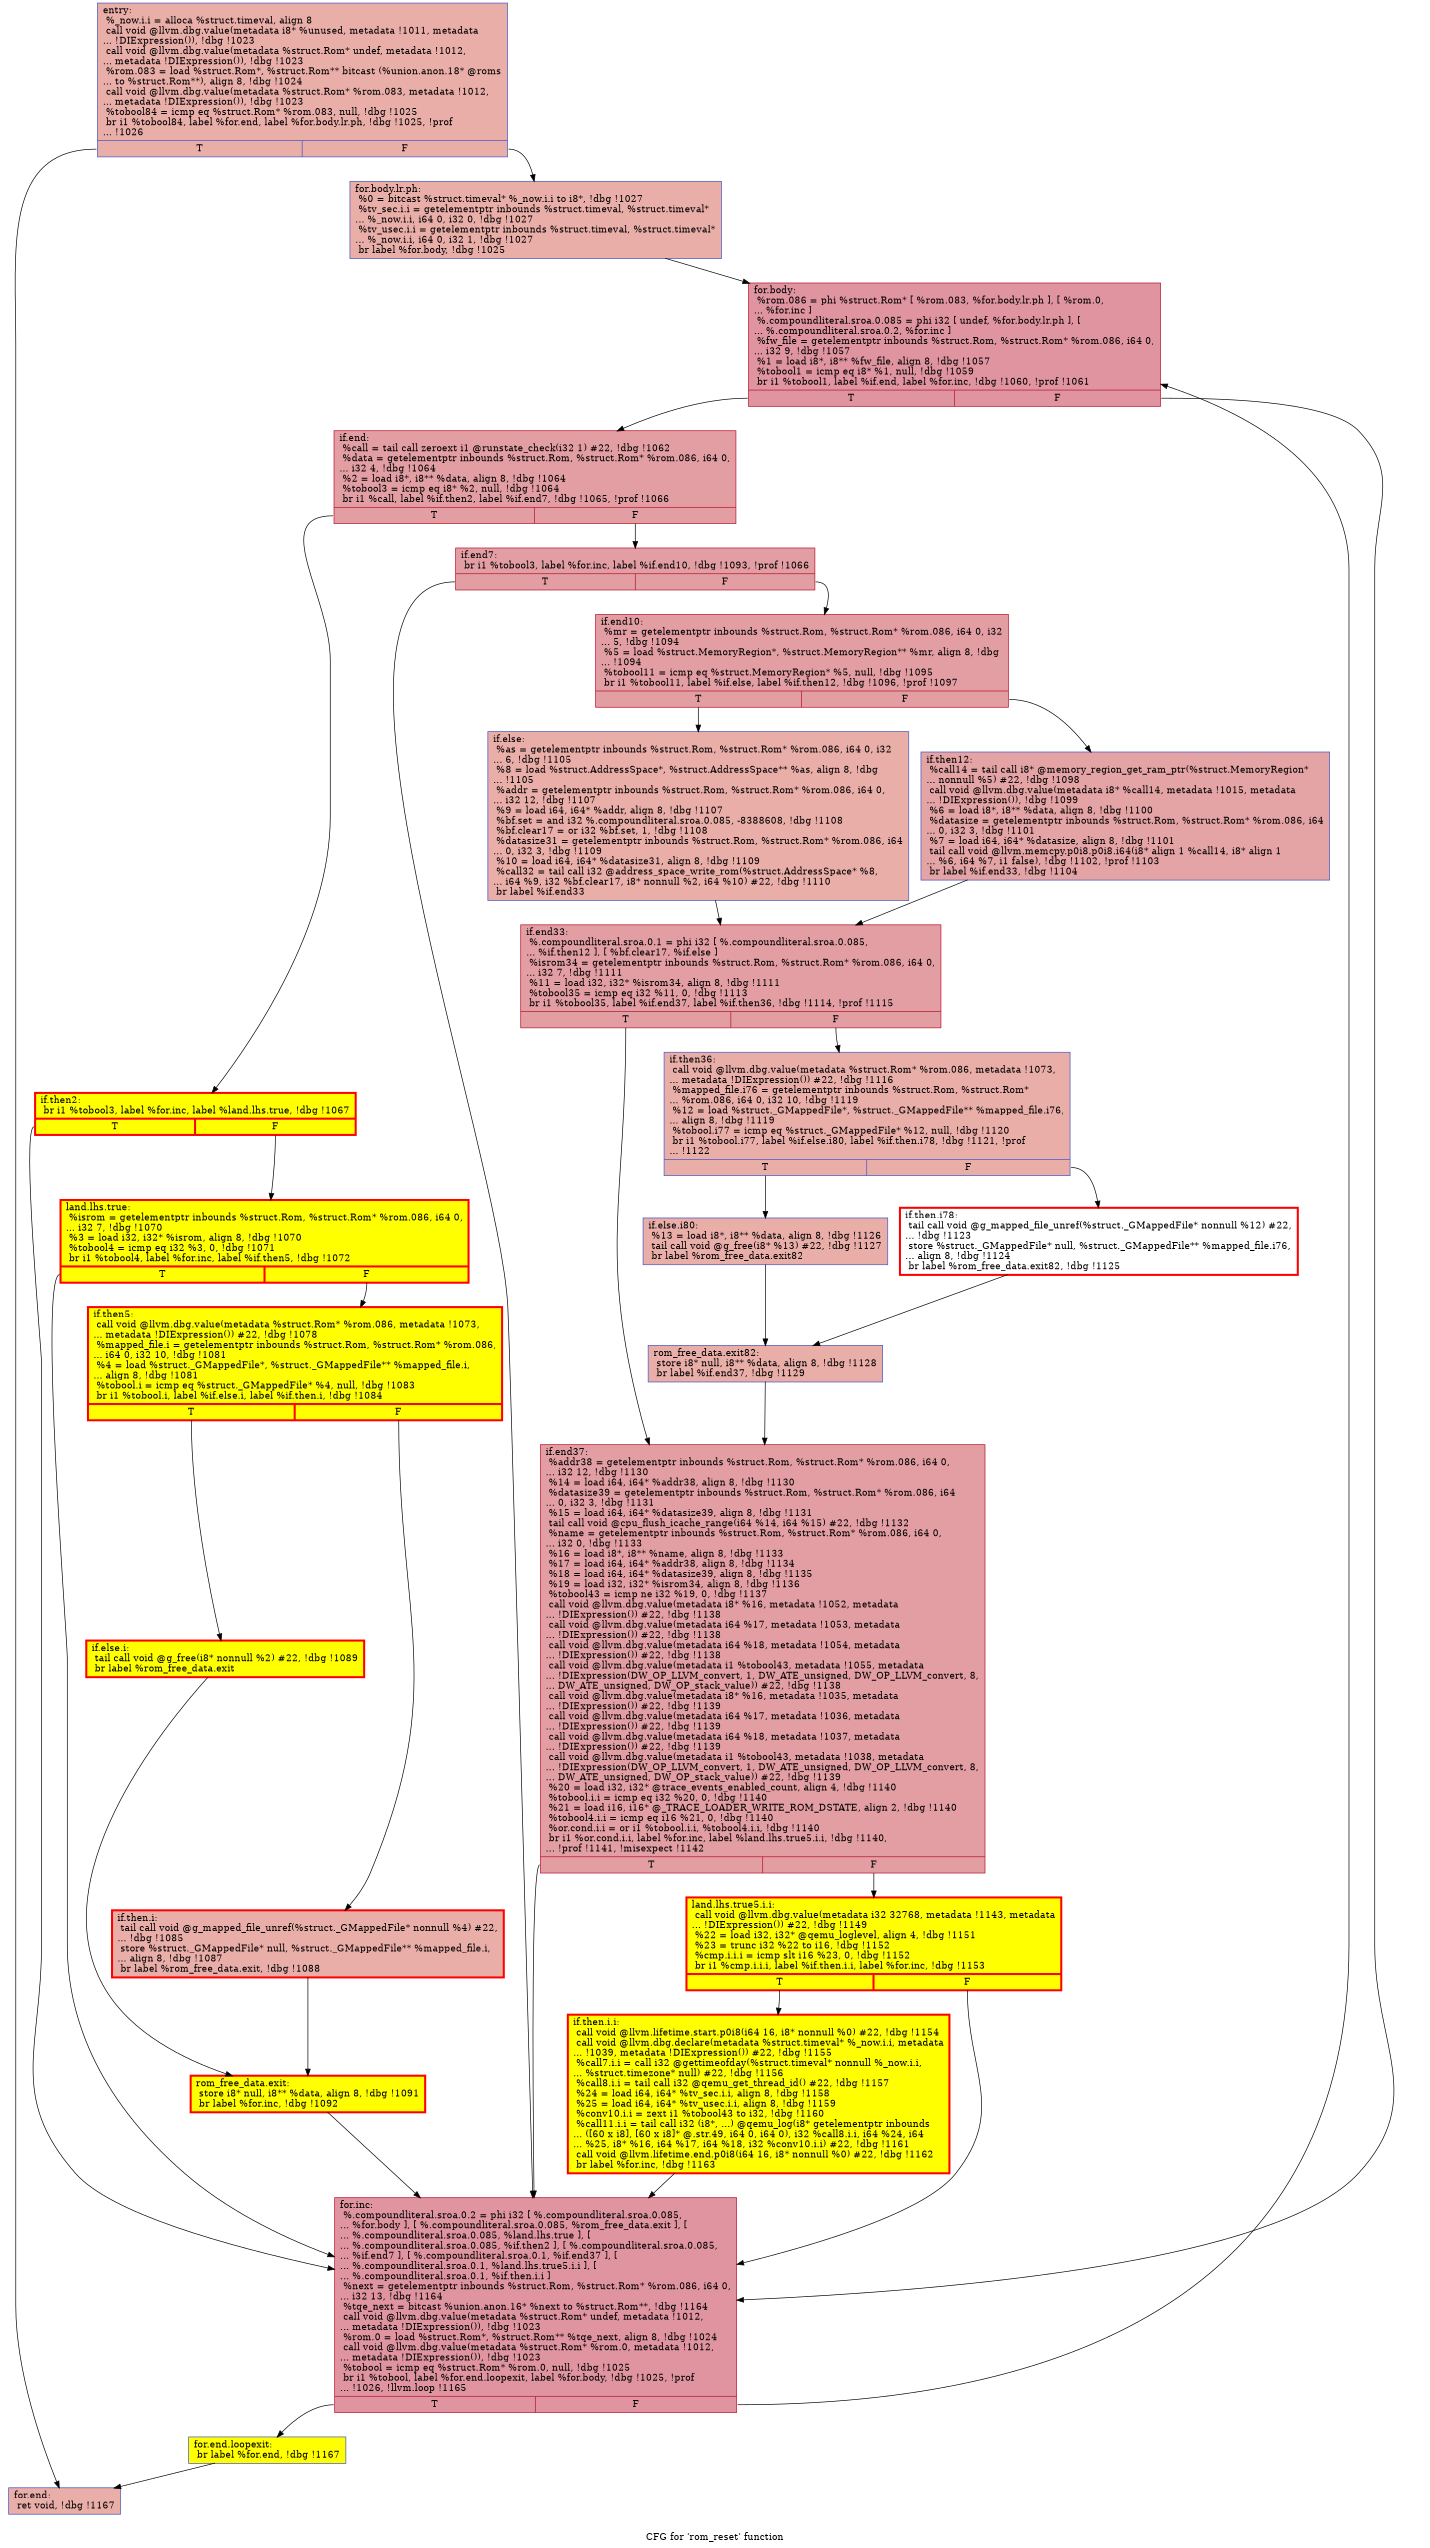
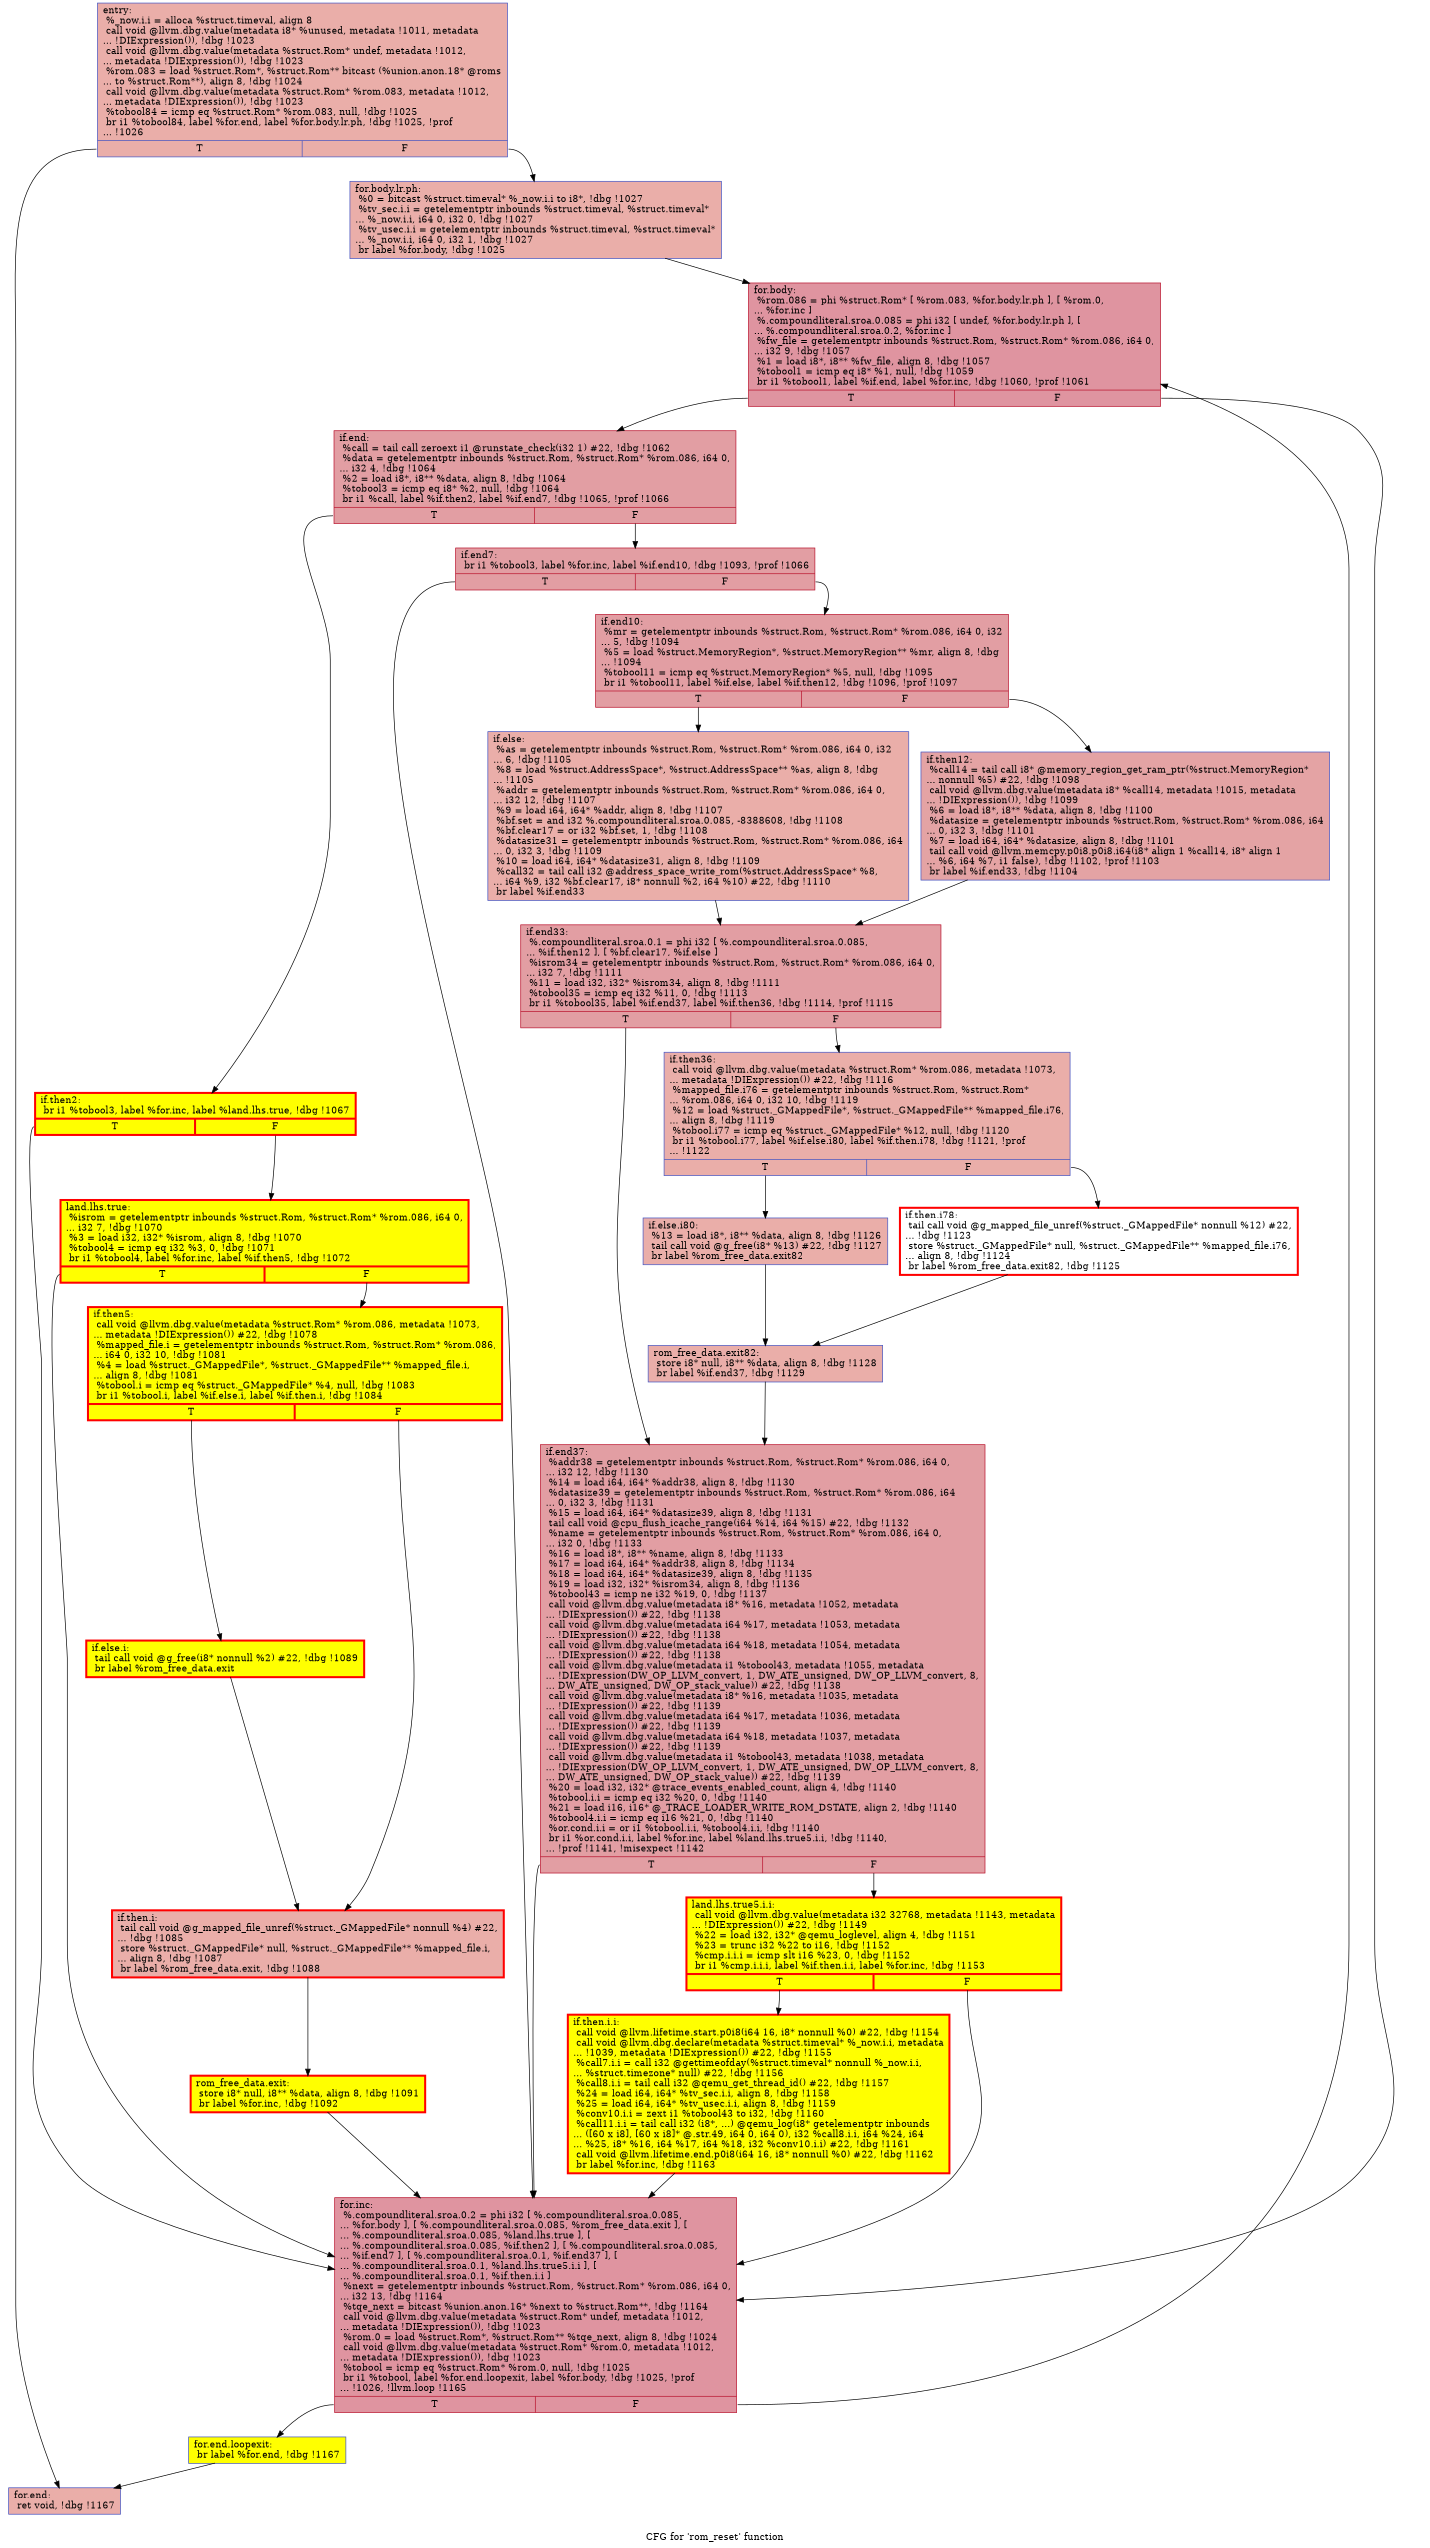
(89, 1893) -> (263, 1790)
